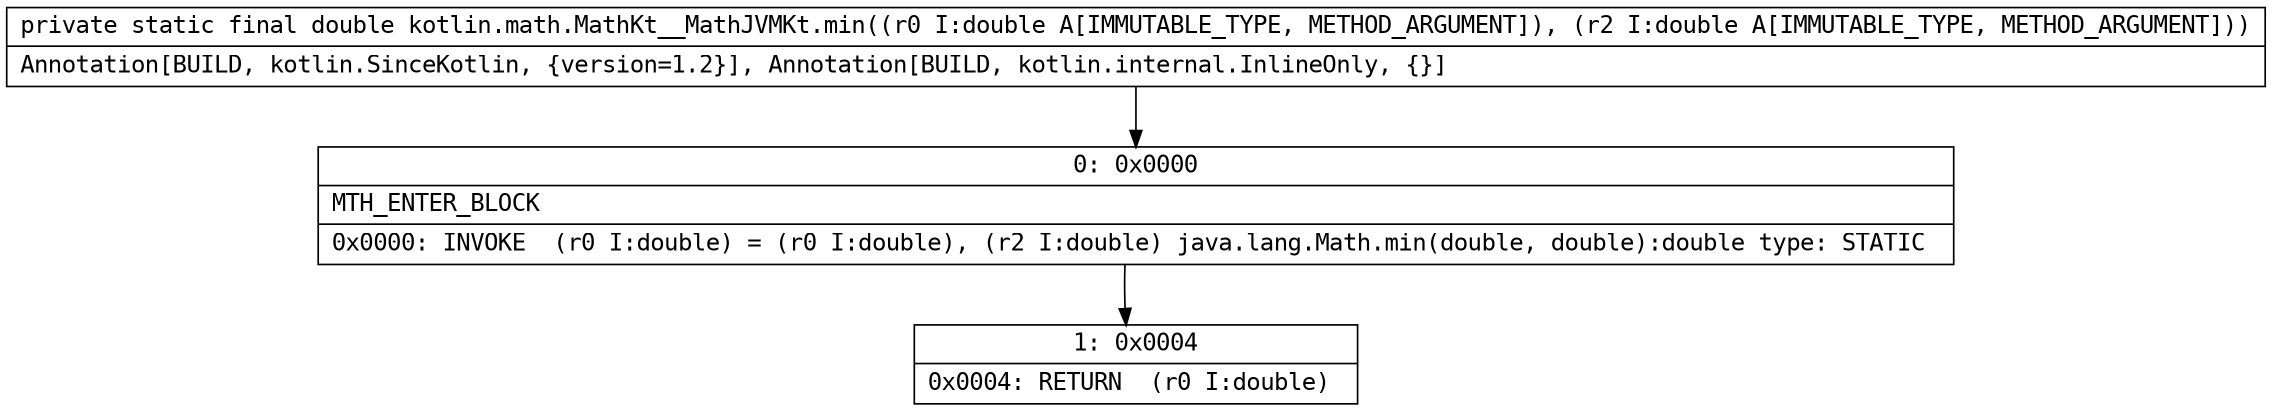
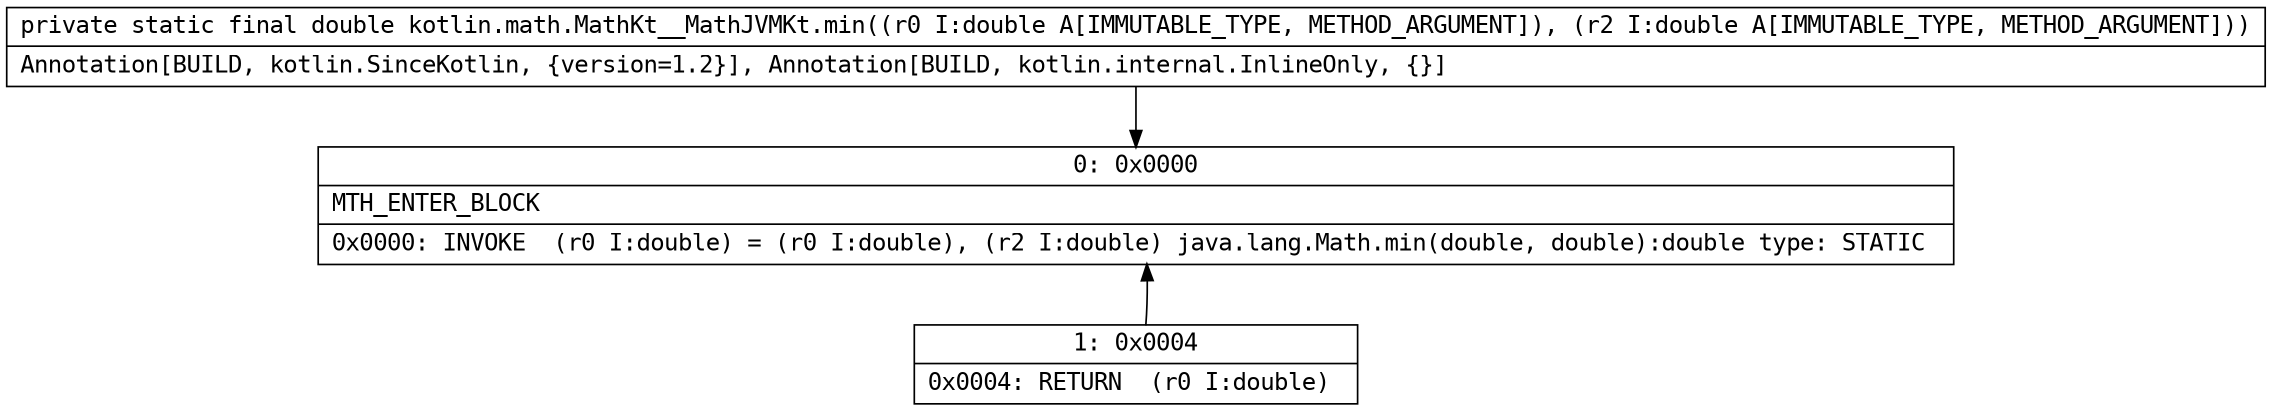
(1125, 286) -> (1147, 303)
